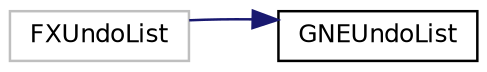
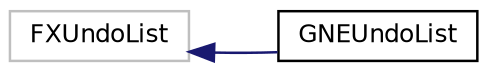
(221, 19) -> (246, 53)
